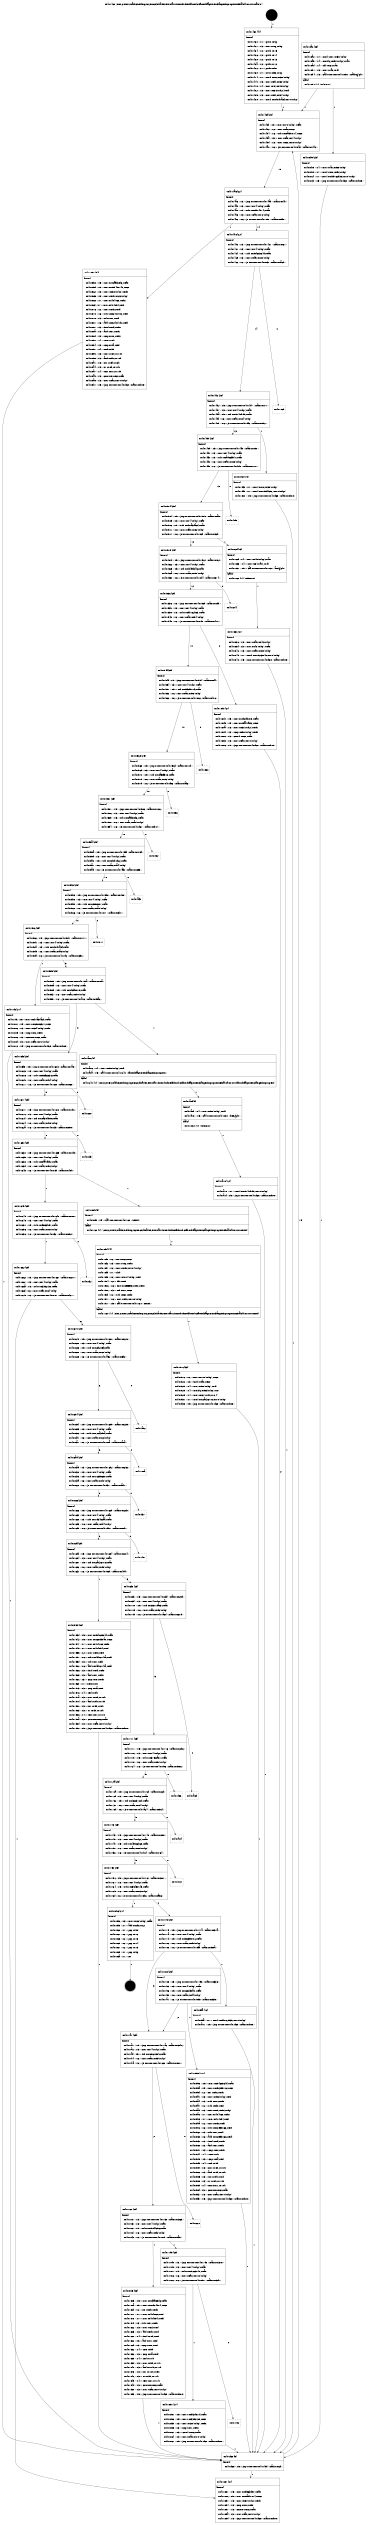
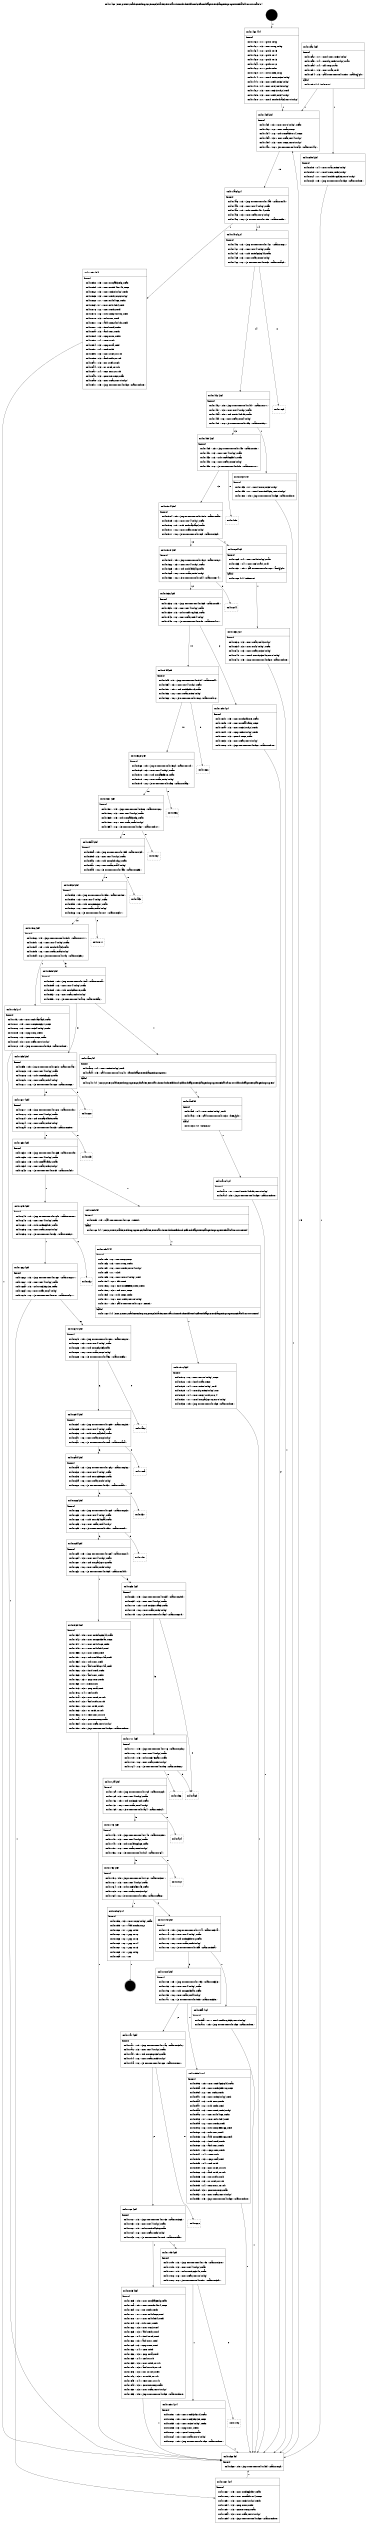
(145, 1774) -> (185, 1780)
(147, 1989) -> (188, 1959)
(251, 2474) -> (247, 2475)
